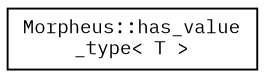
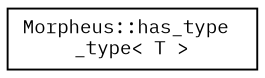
(132, 39) -> (132, 39)
